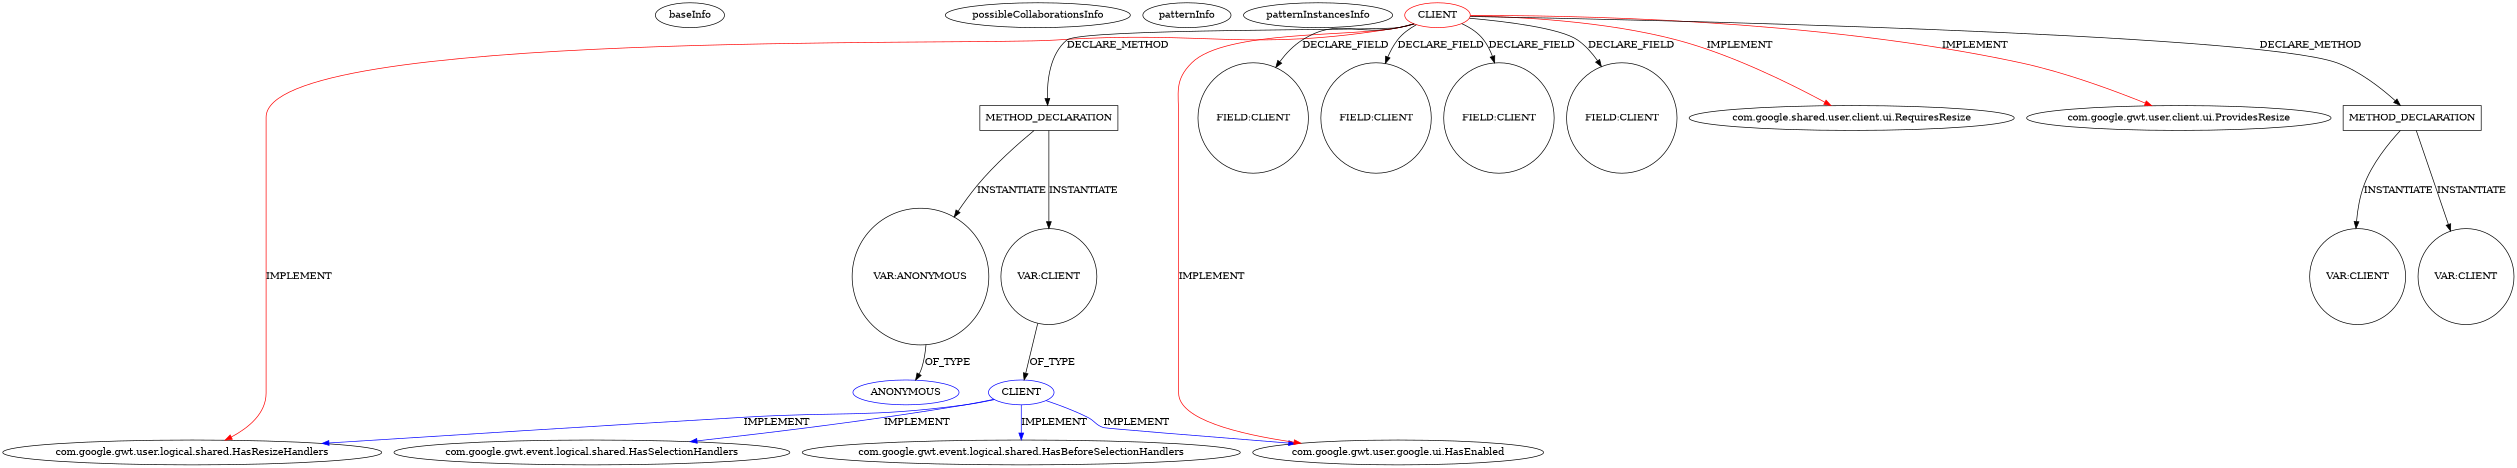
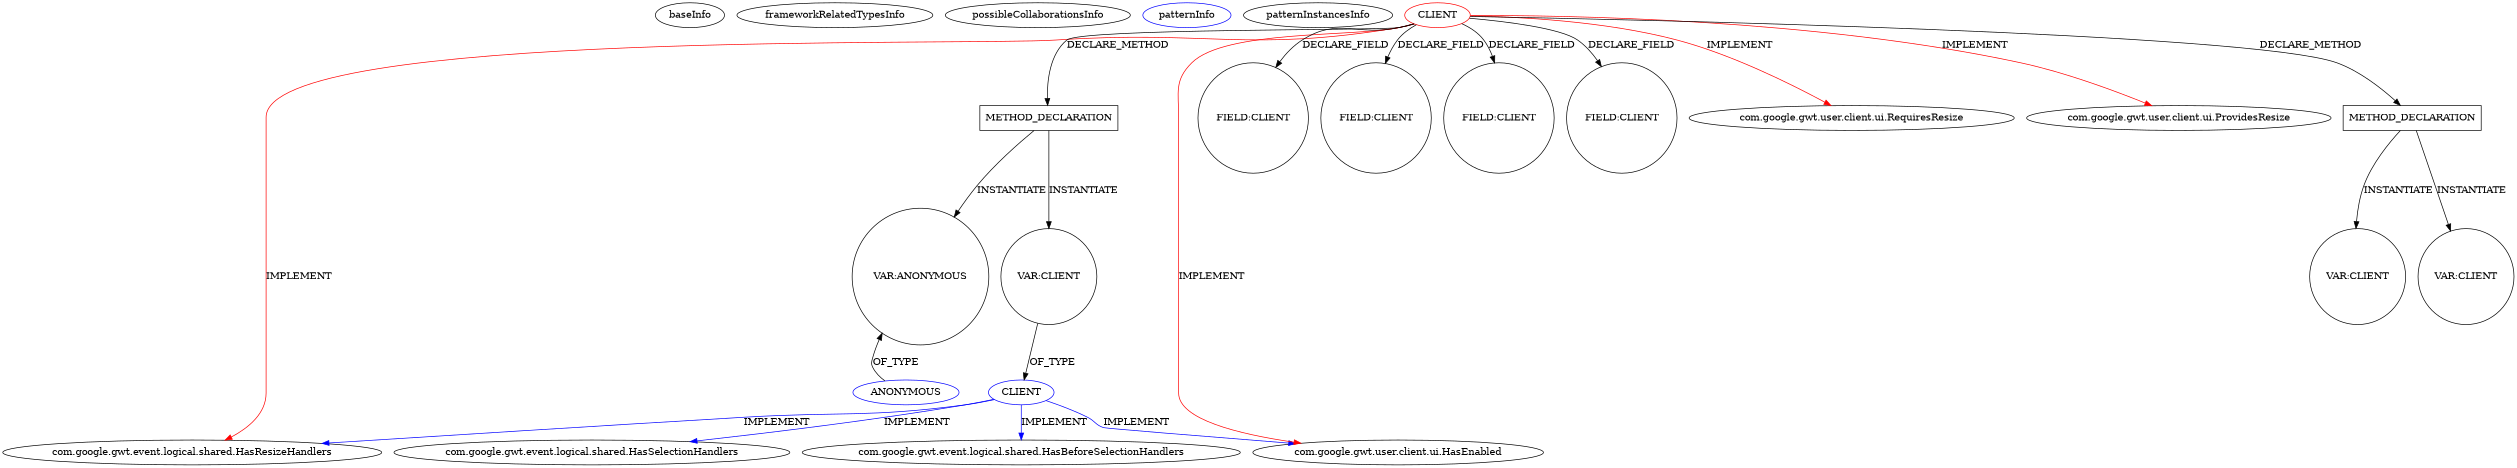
none -> (835, 15)
(1187, 15) -> (1187, 15)
(1852, 118) -> (1852, 118)
(924, 360) -> (872, 362)
(192, 452) -> (192, 452)
(1398, 452) -> (1398, 452)
